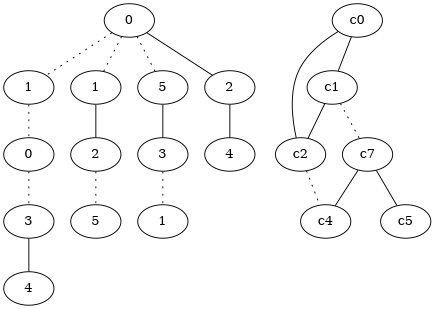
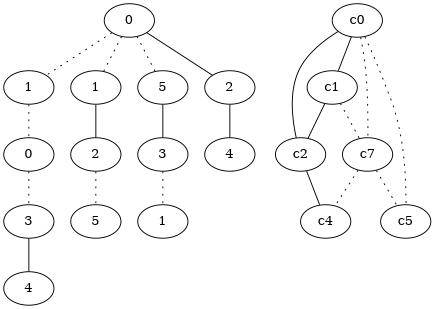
none -> (367, 87)
none -> (397, 118)
(313, 188) -> (313, 188)
(347, 188) -> (347, 188)
(387, 188) -> (387, 188)
